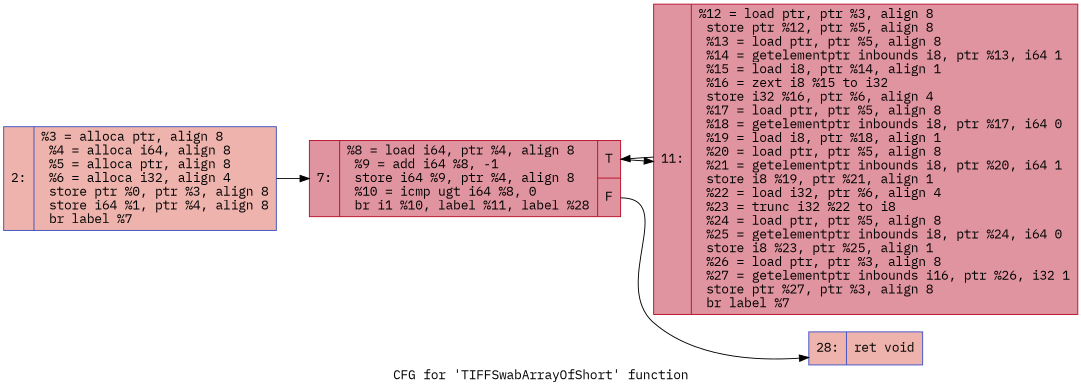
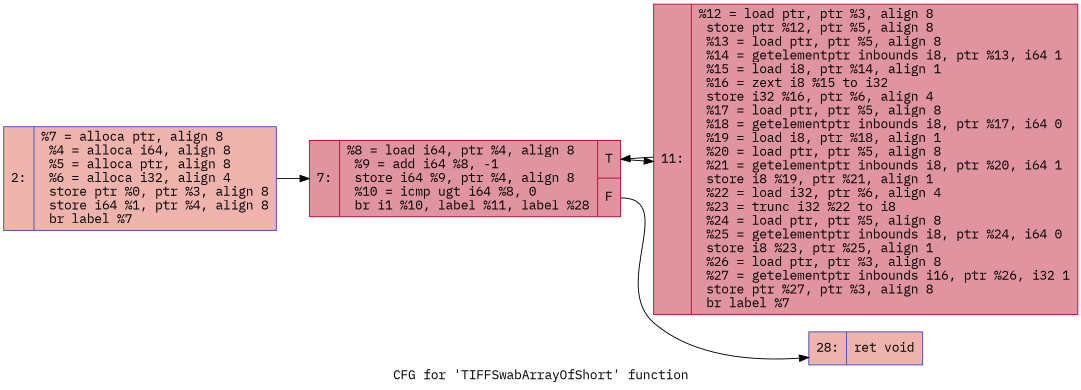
(133, 137) -> (133, 137)
